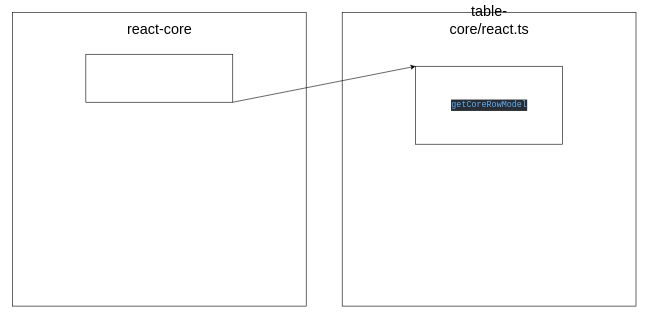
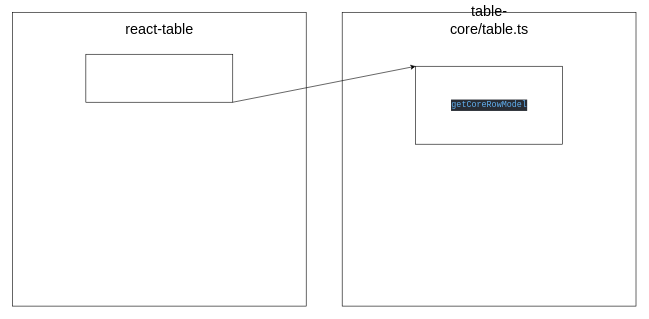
(160, 29) -> (160, 29)
(490, 29) -> (490, 29)
